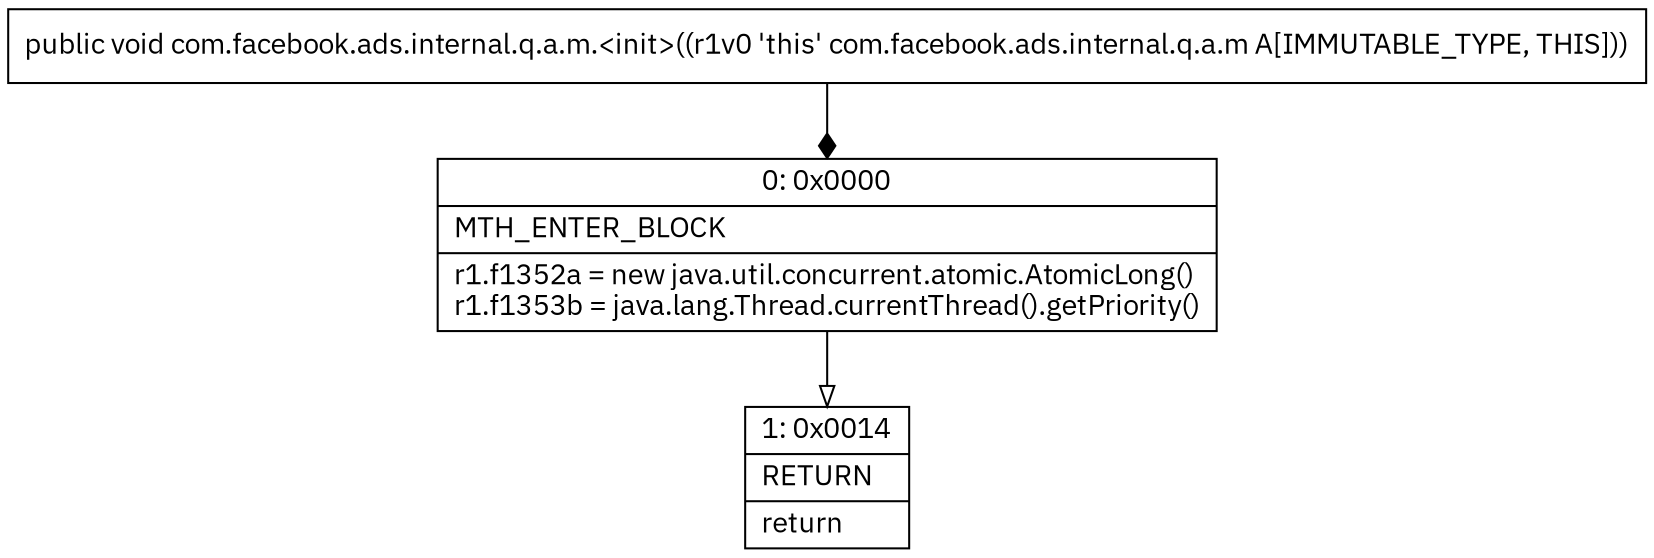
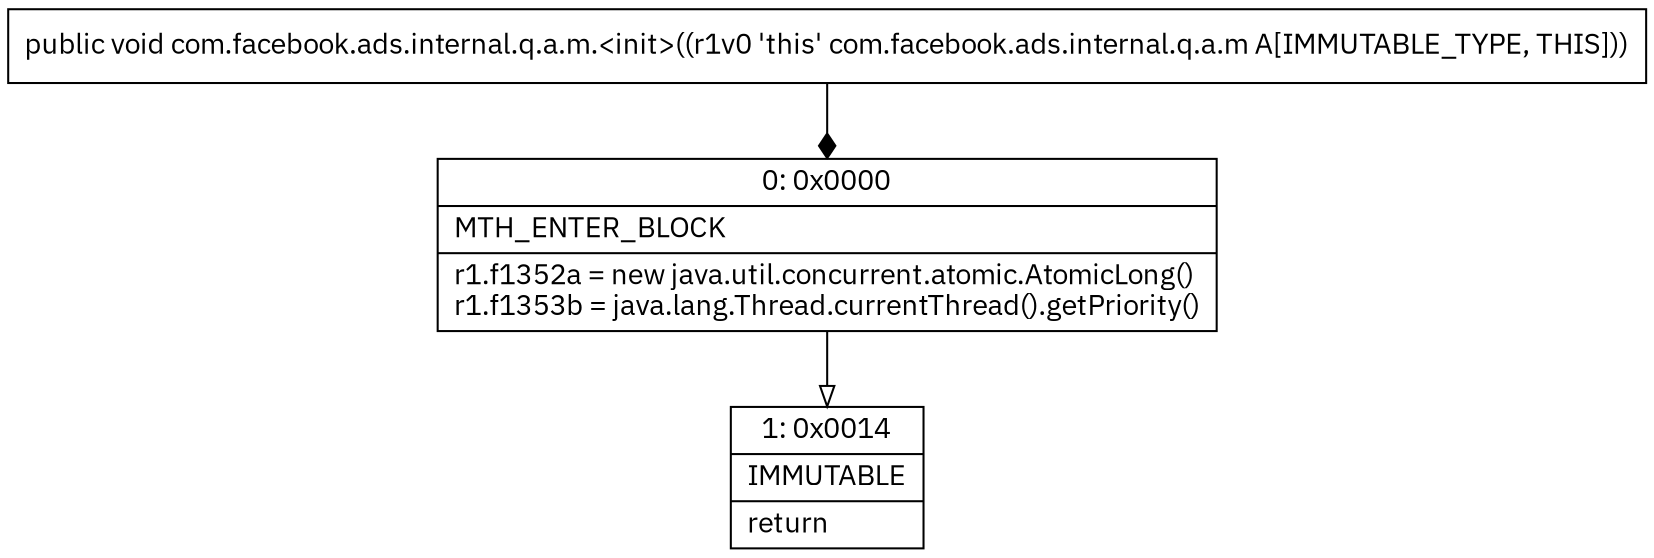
(818, 477) -> (827, 477)
